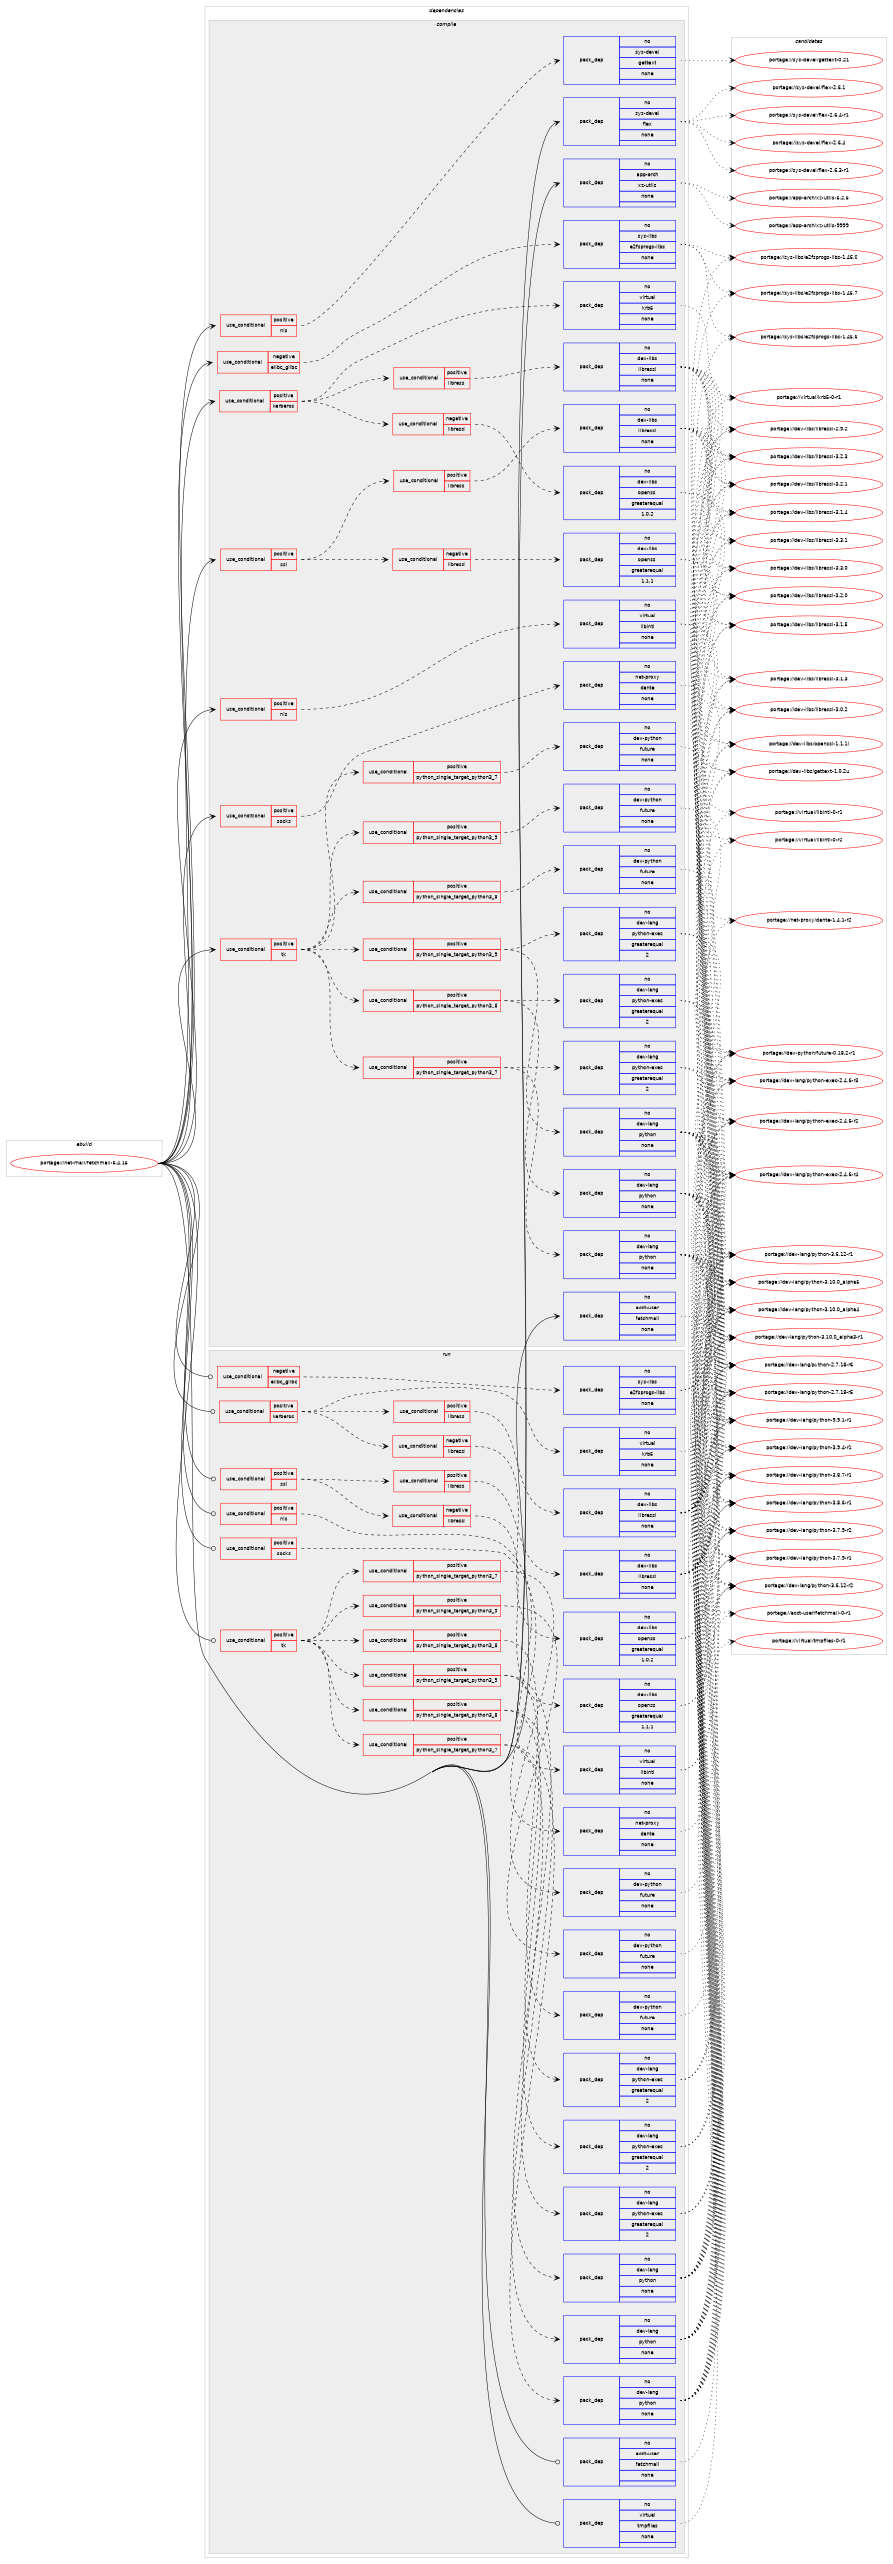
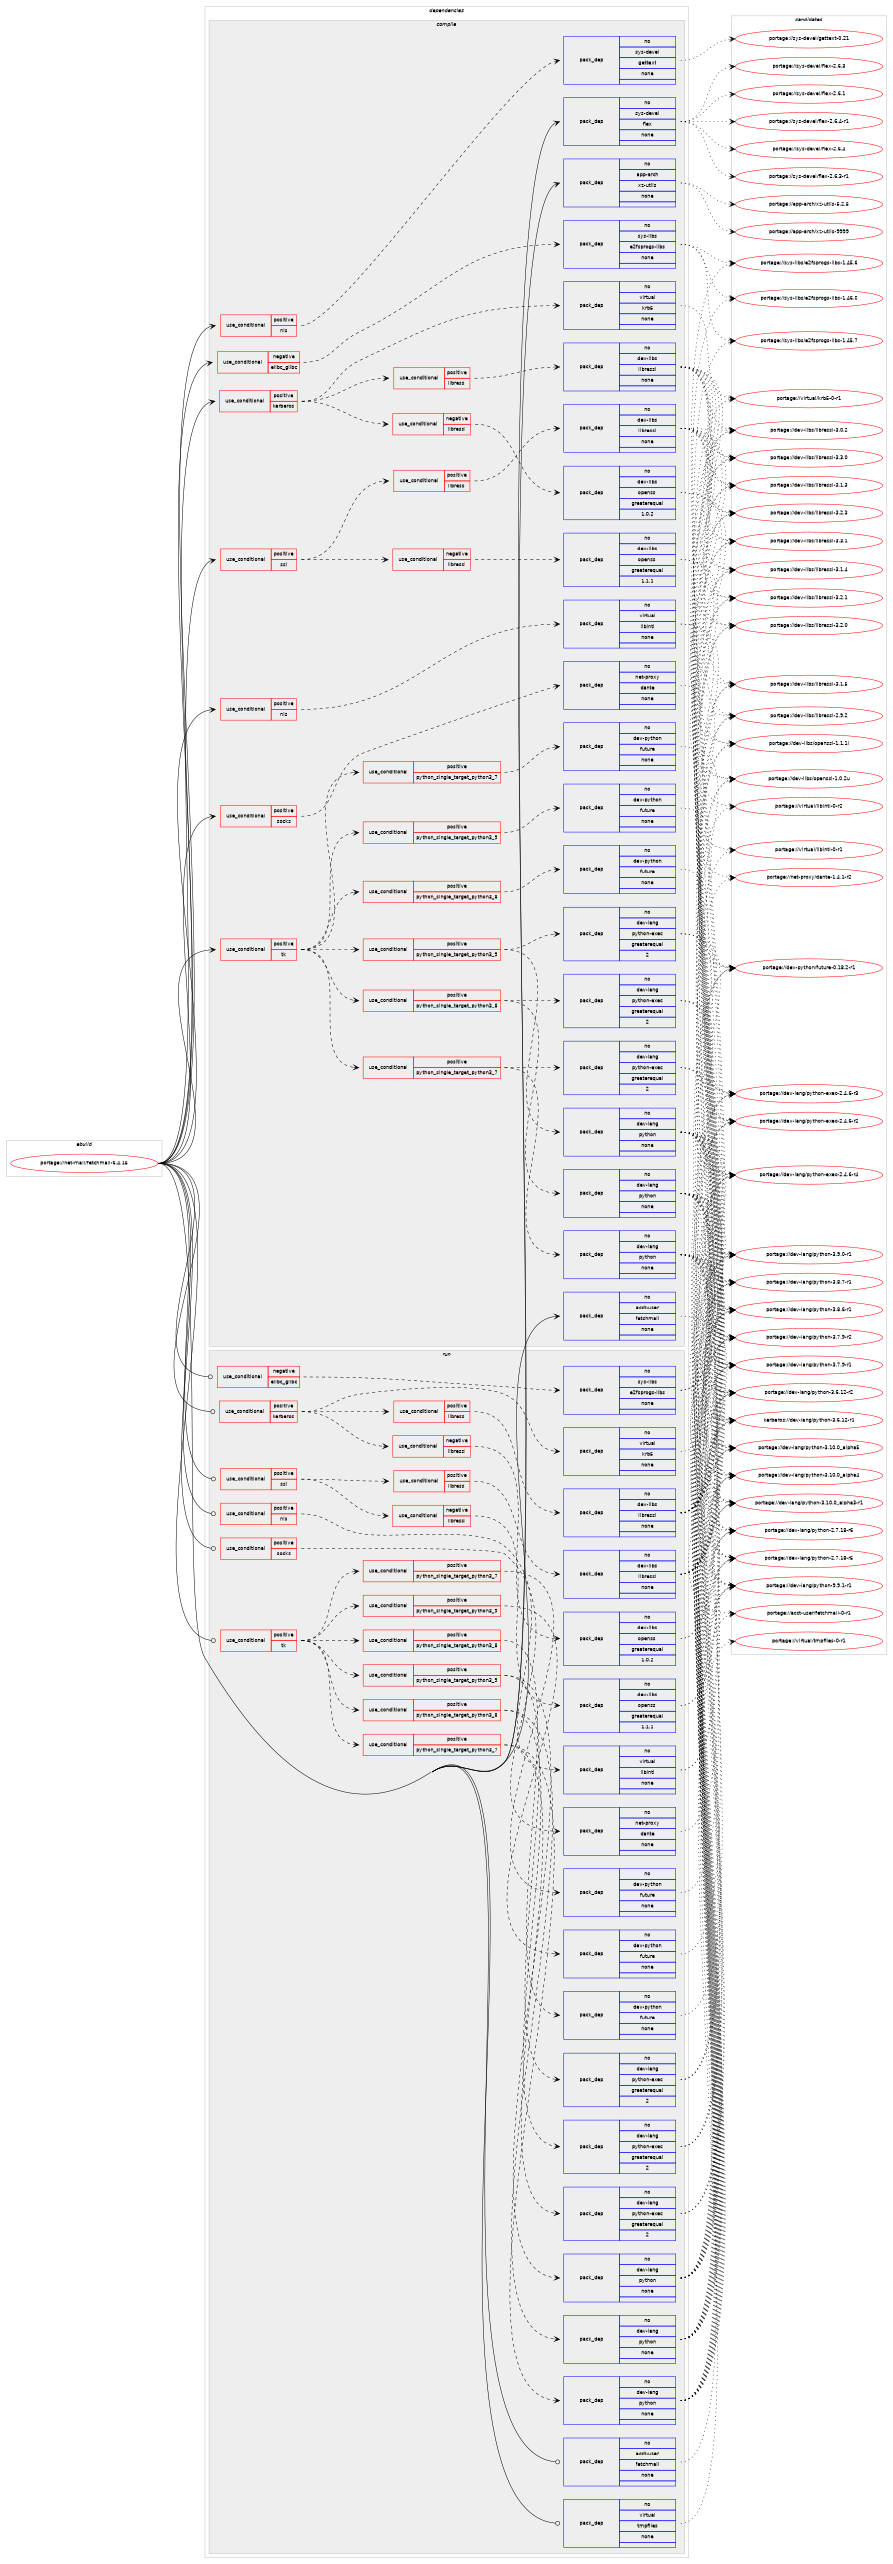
none -> (809, 66)
(809, 772) -> (809, 779)
(809, 1255) -> (809, 1420)
(809, 1448) -> (809, 1255)
